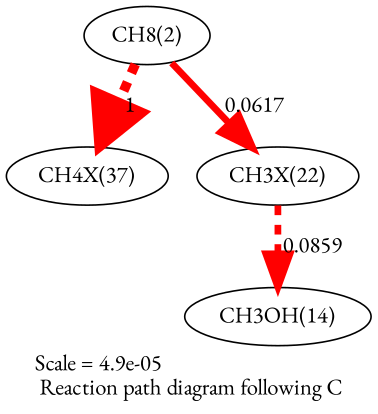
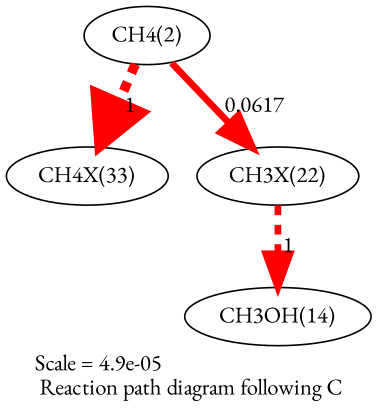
(147, 36) -> (147, 36)
(87, 176) -> (87, 176)
(310, 246) -> (286, 246)
